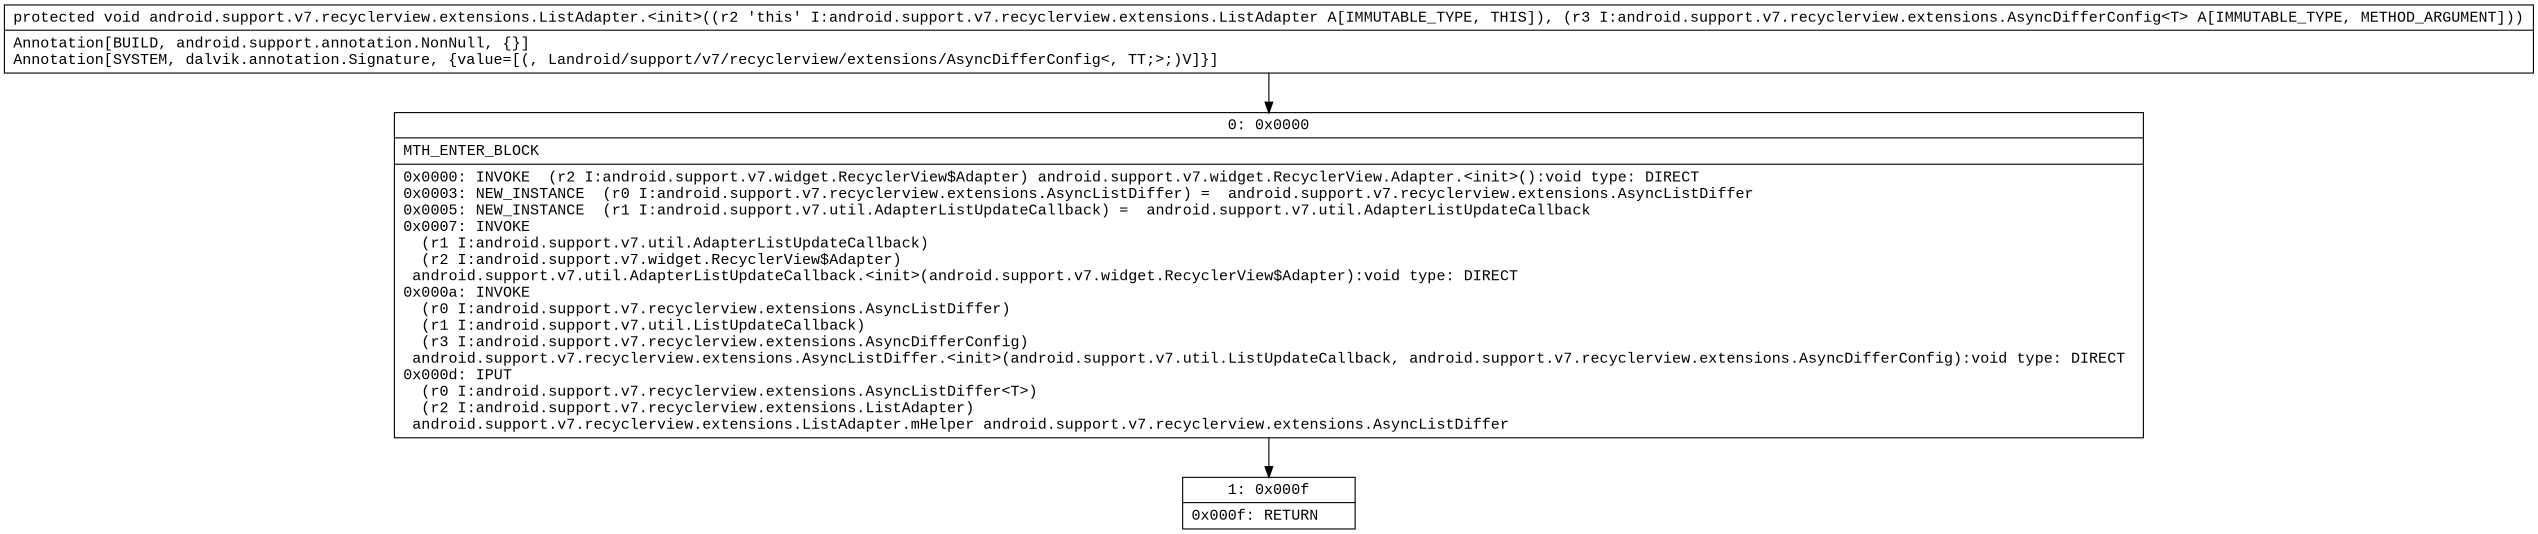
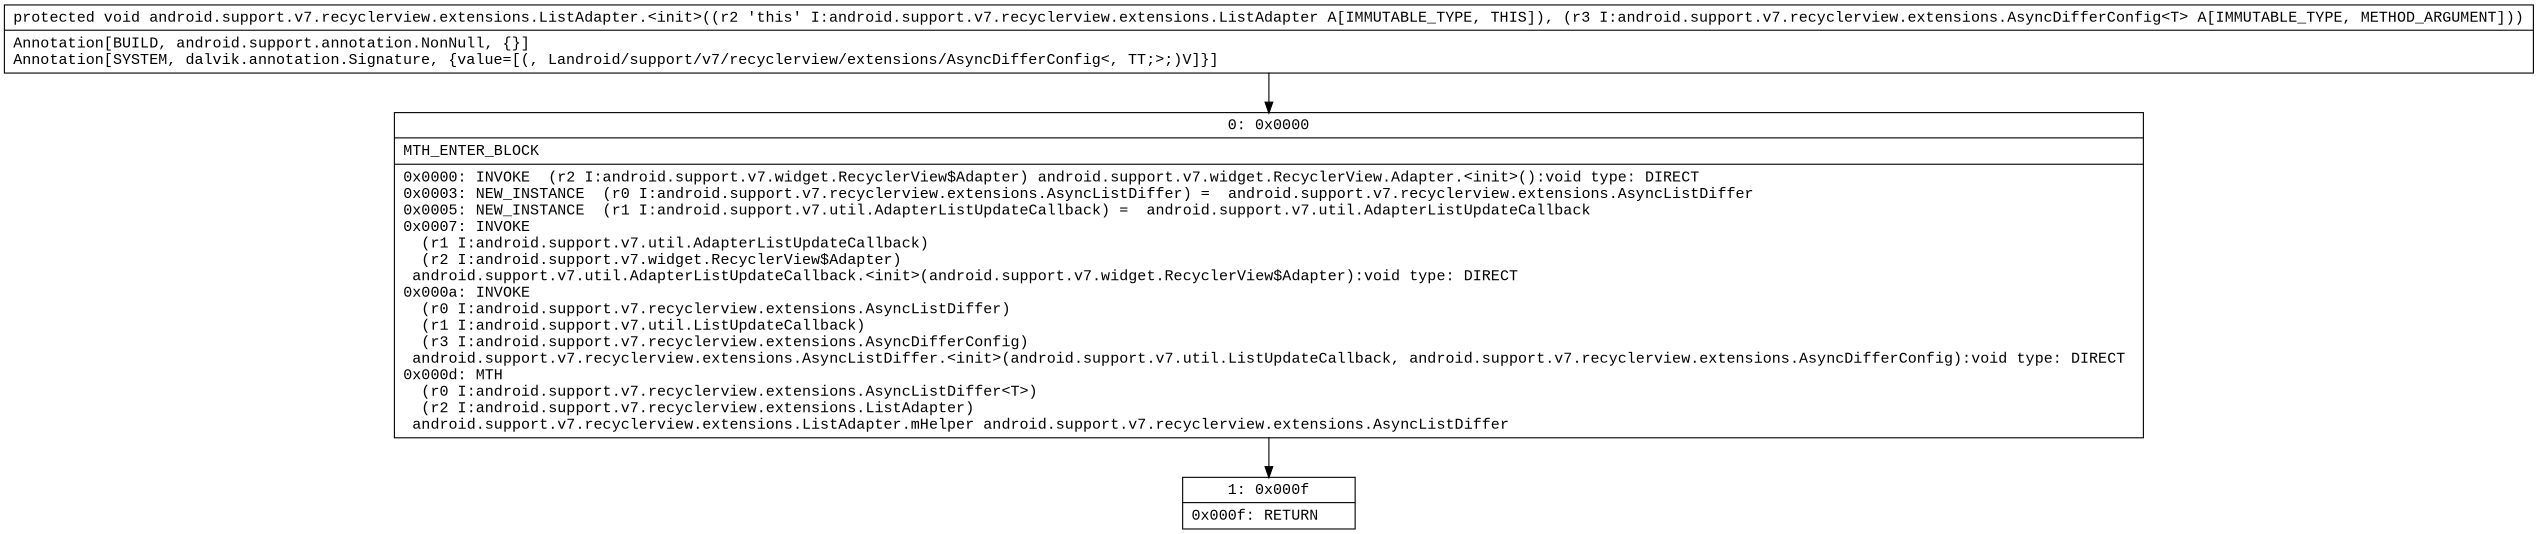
(467, 375) -> (463, 375)
